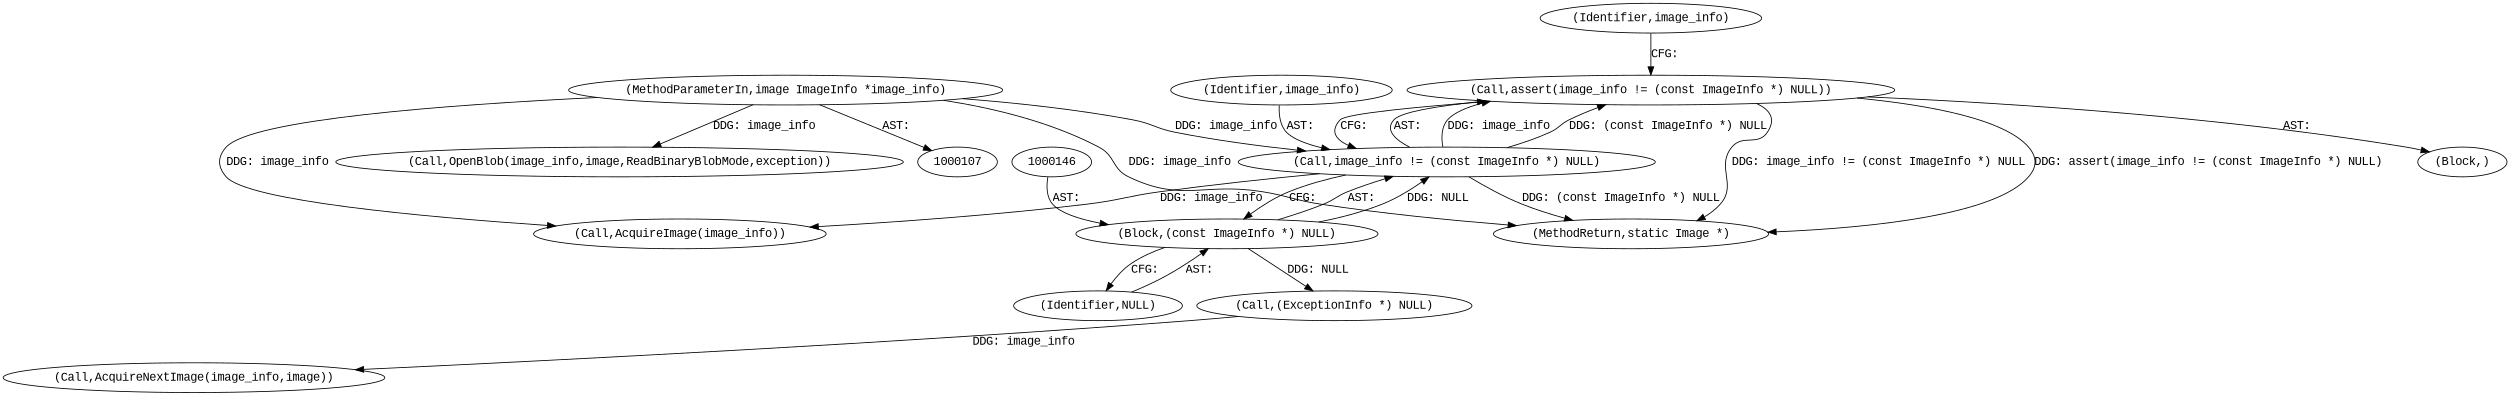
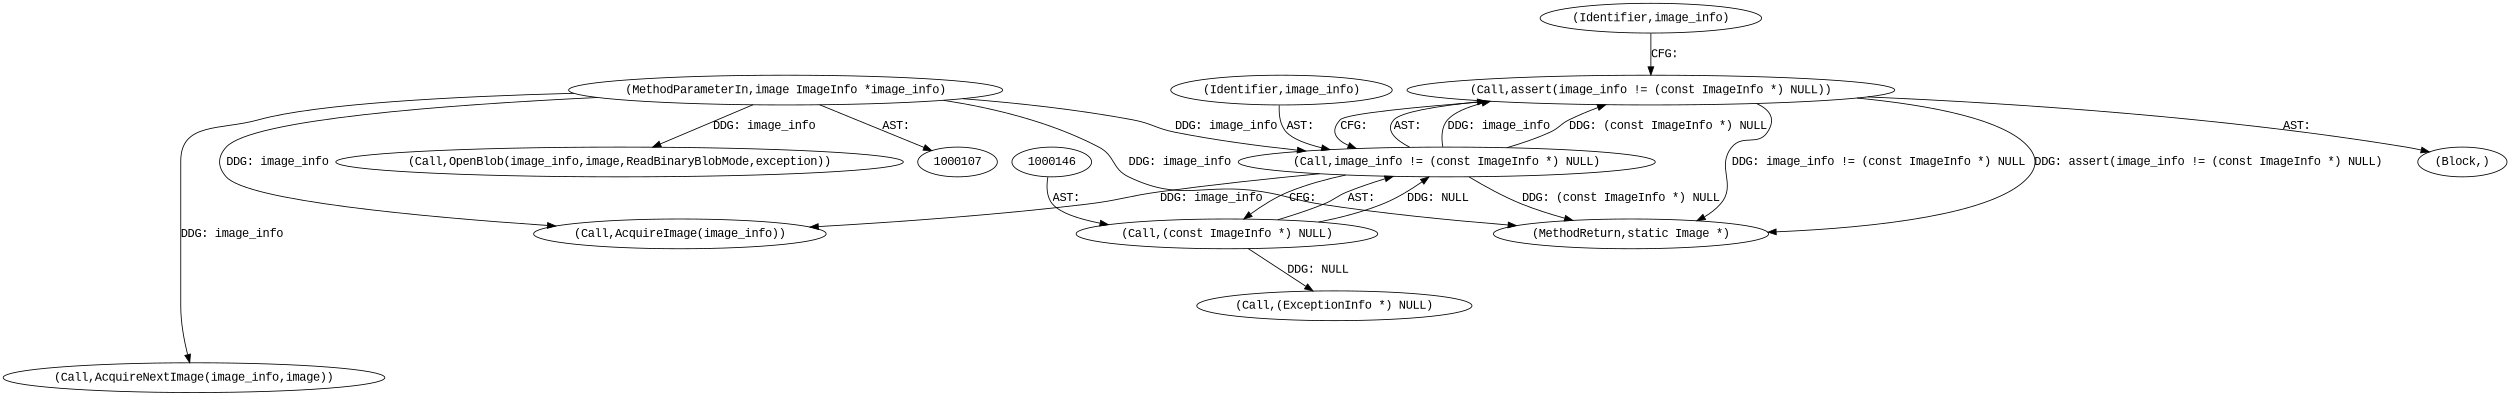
(1227, 234) -> (1227, 234)
(1098, 306) -> none
(801, 346) -> (271, 117)
